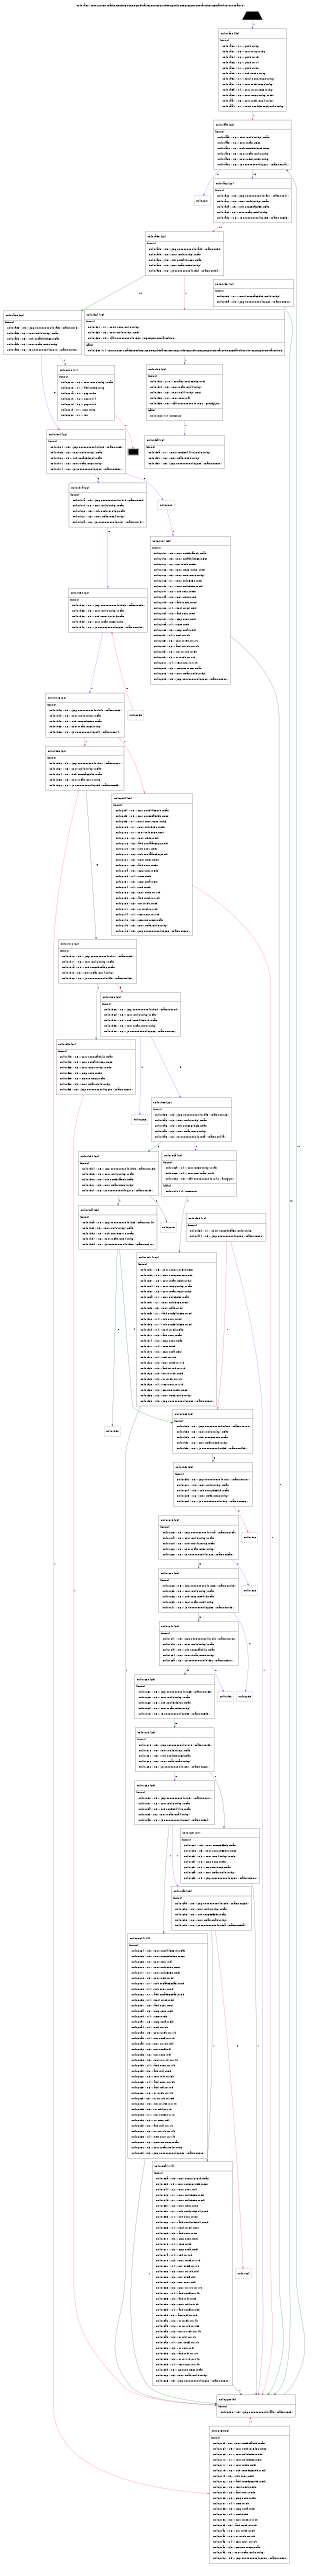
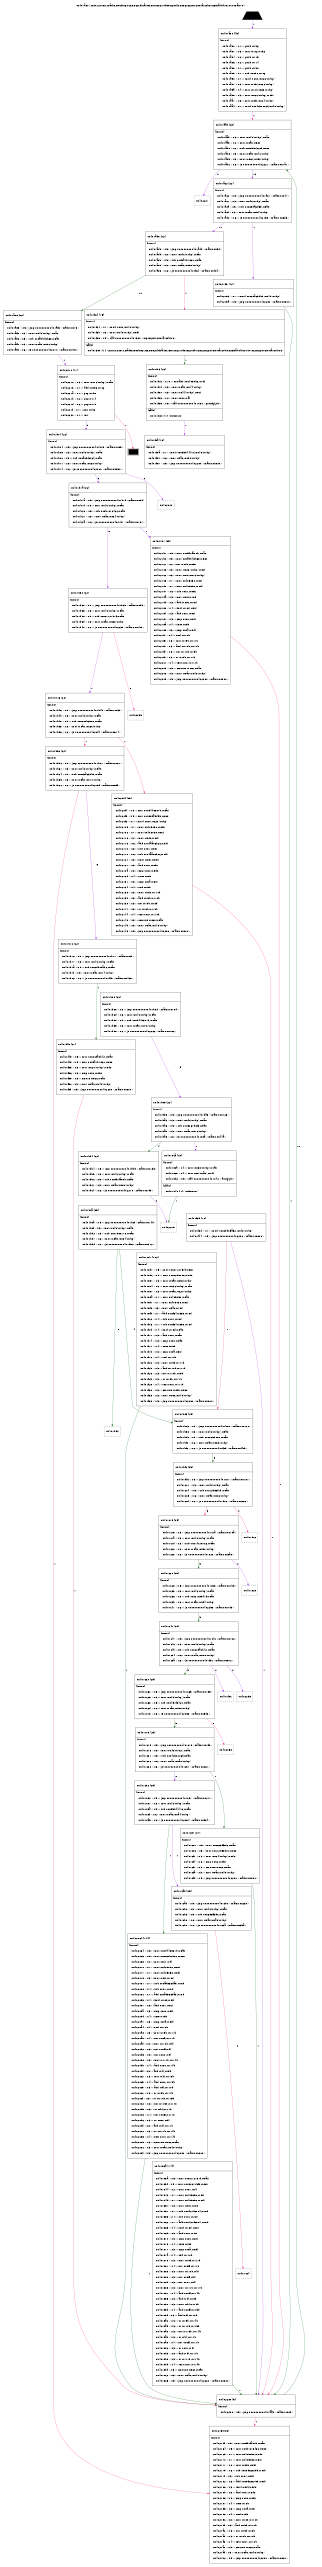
none -> (253, 250)
(44, 393) -> (86, 424)
(170, 522) -> (144, 532)
(121, 673) -> (124, 670)
(91, 864) -> (91, 864)
(118, 987) -> none
(140, 1120) -> none
(158, 1146) -> (158, 1146)
(118, 1200) -> none
(291, 1201) -> (291, 1201)
(160, 1207) -> (160, 1207)
(182, 1223) -> (172, 1208)
(279, 1508) -> (279, 1508)
none -> (206, 1510)
(248, 1650) -> (236, 1677)
none -> (225, 1750)
(212, 2045) -> none
(249, 2422) -> (255, 2421)
